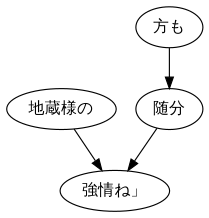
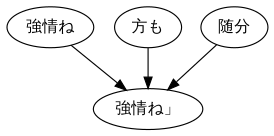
(169, 63) -> (148, 63)
(61, 109) -> (50, 27)
